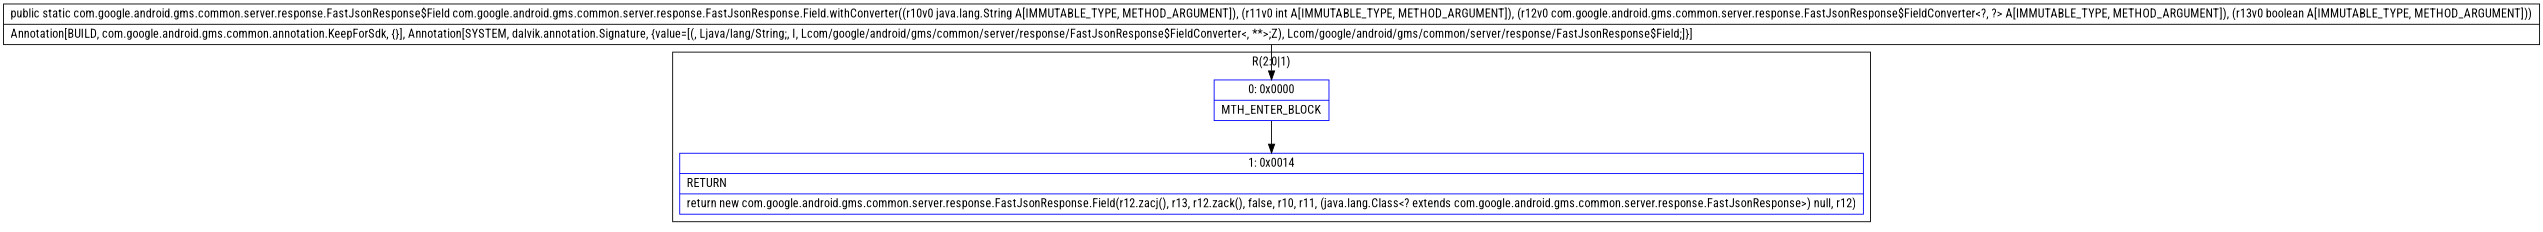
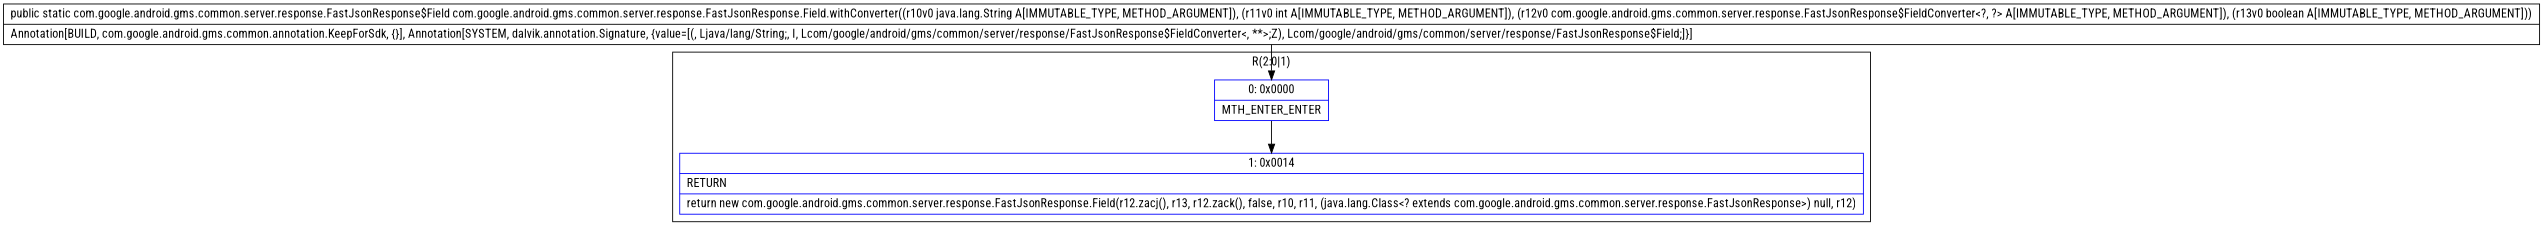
(1272, 110) -> (1272, 110)
